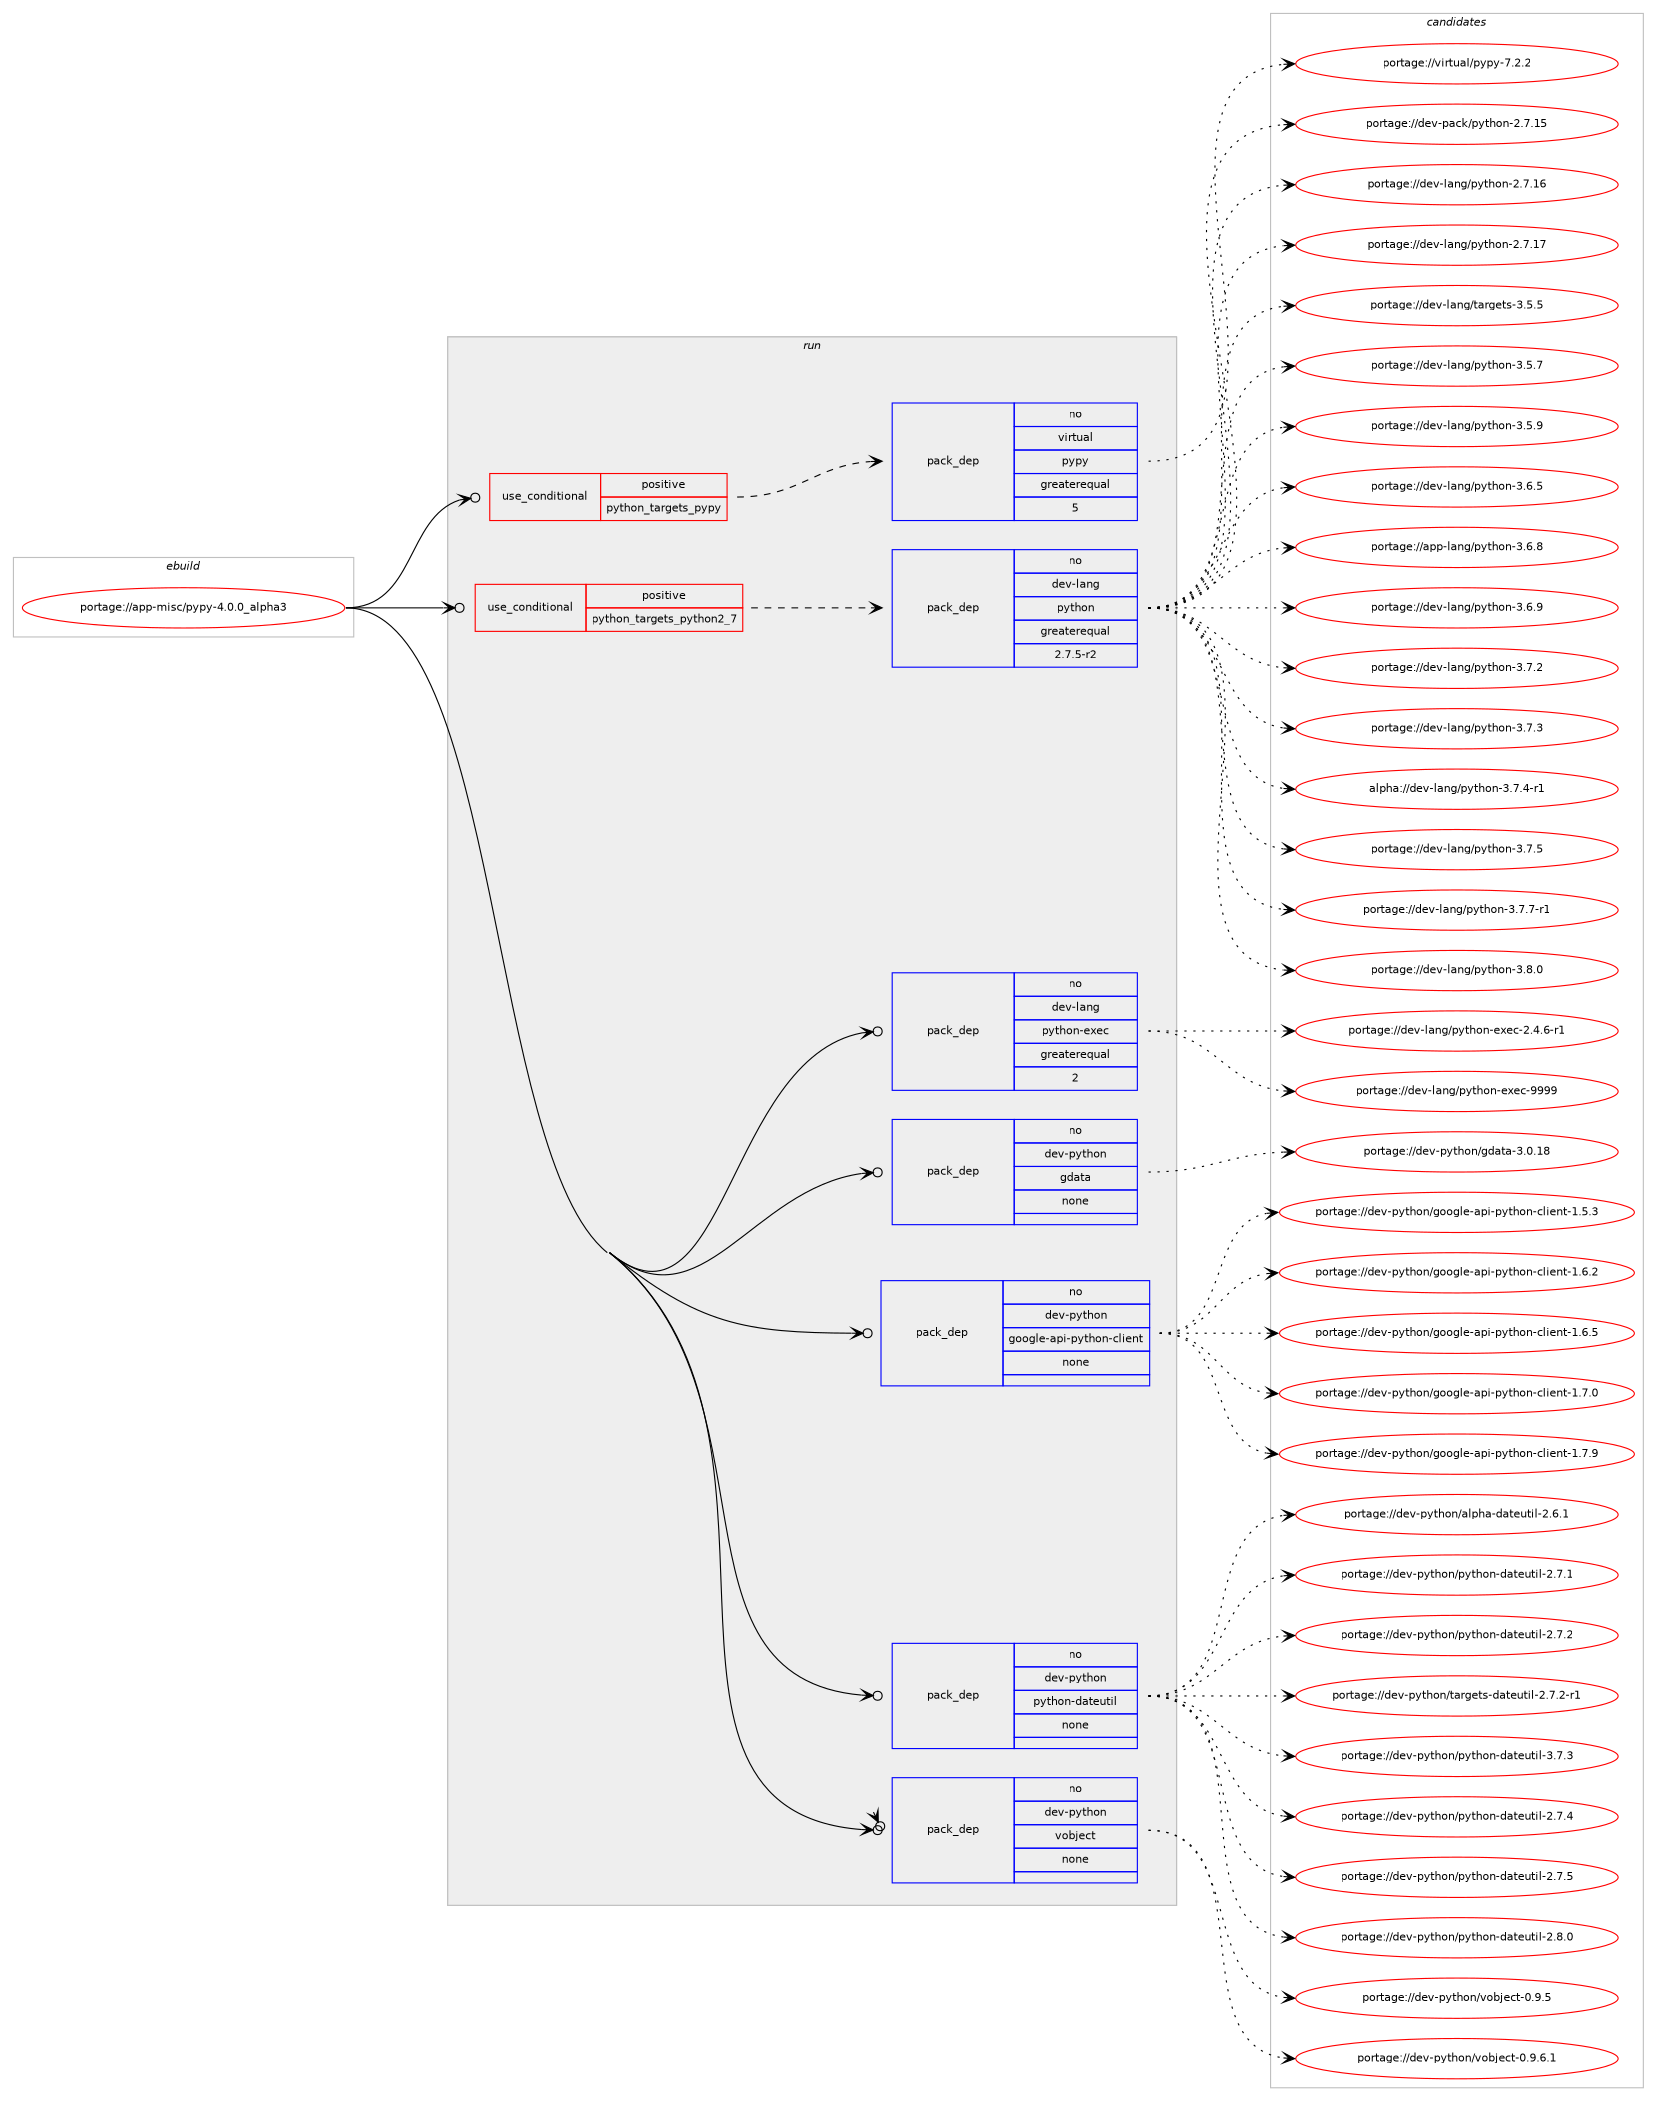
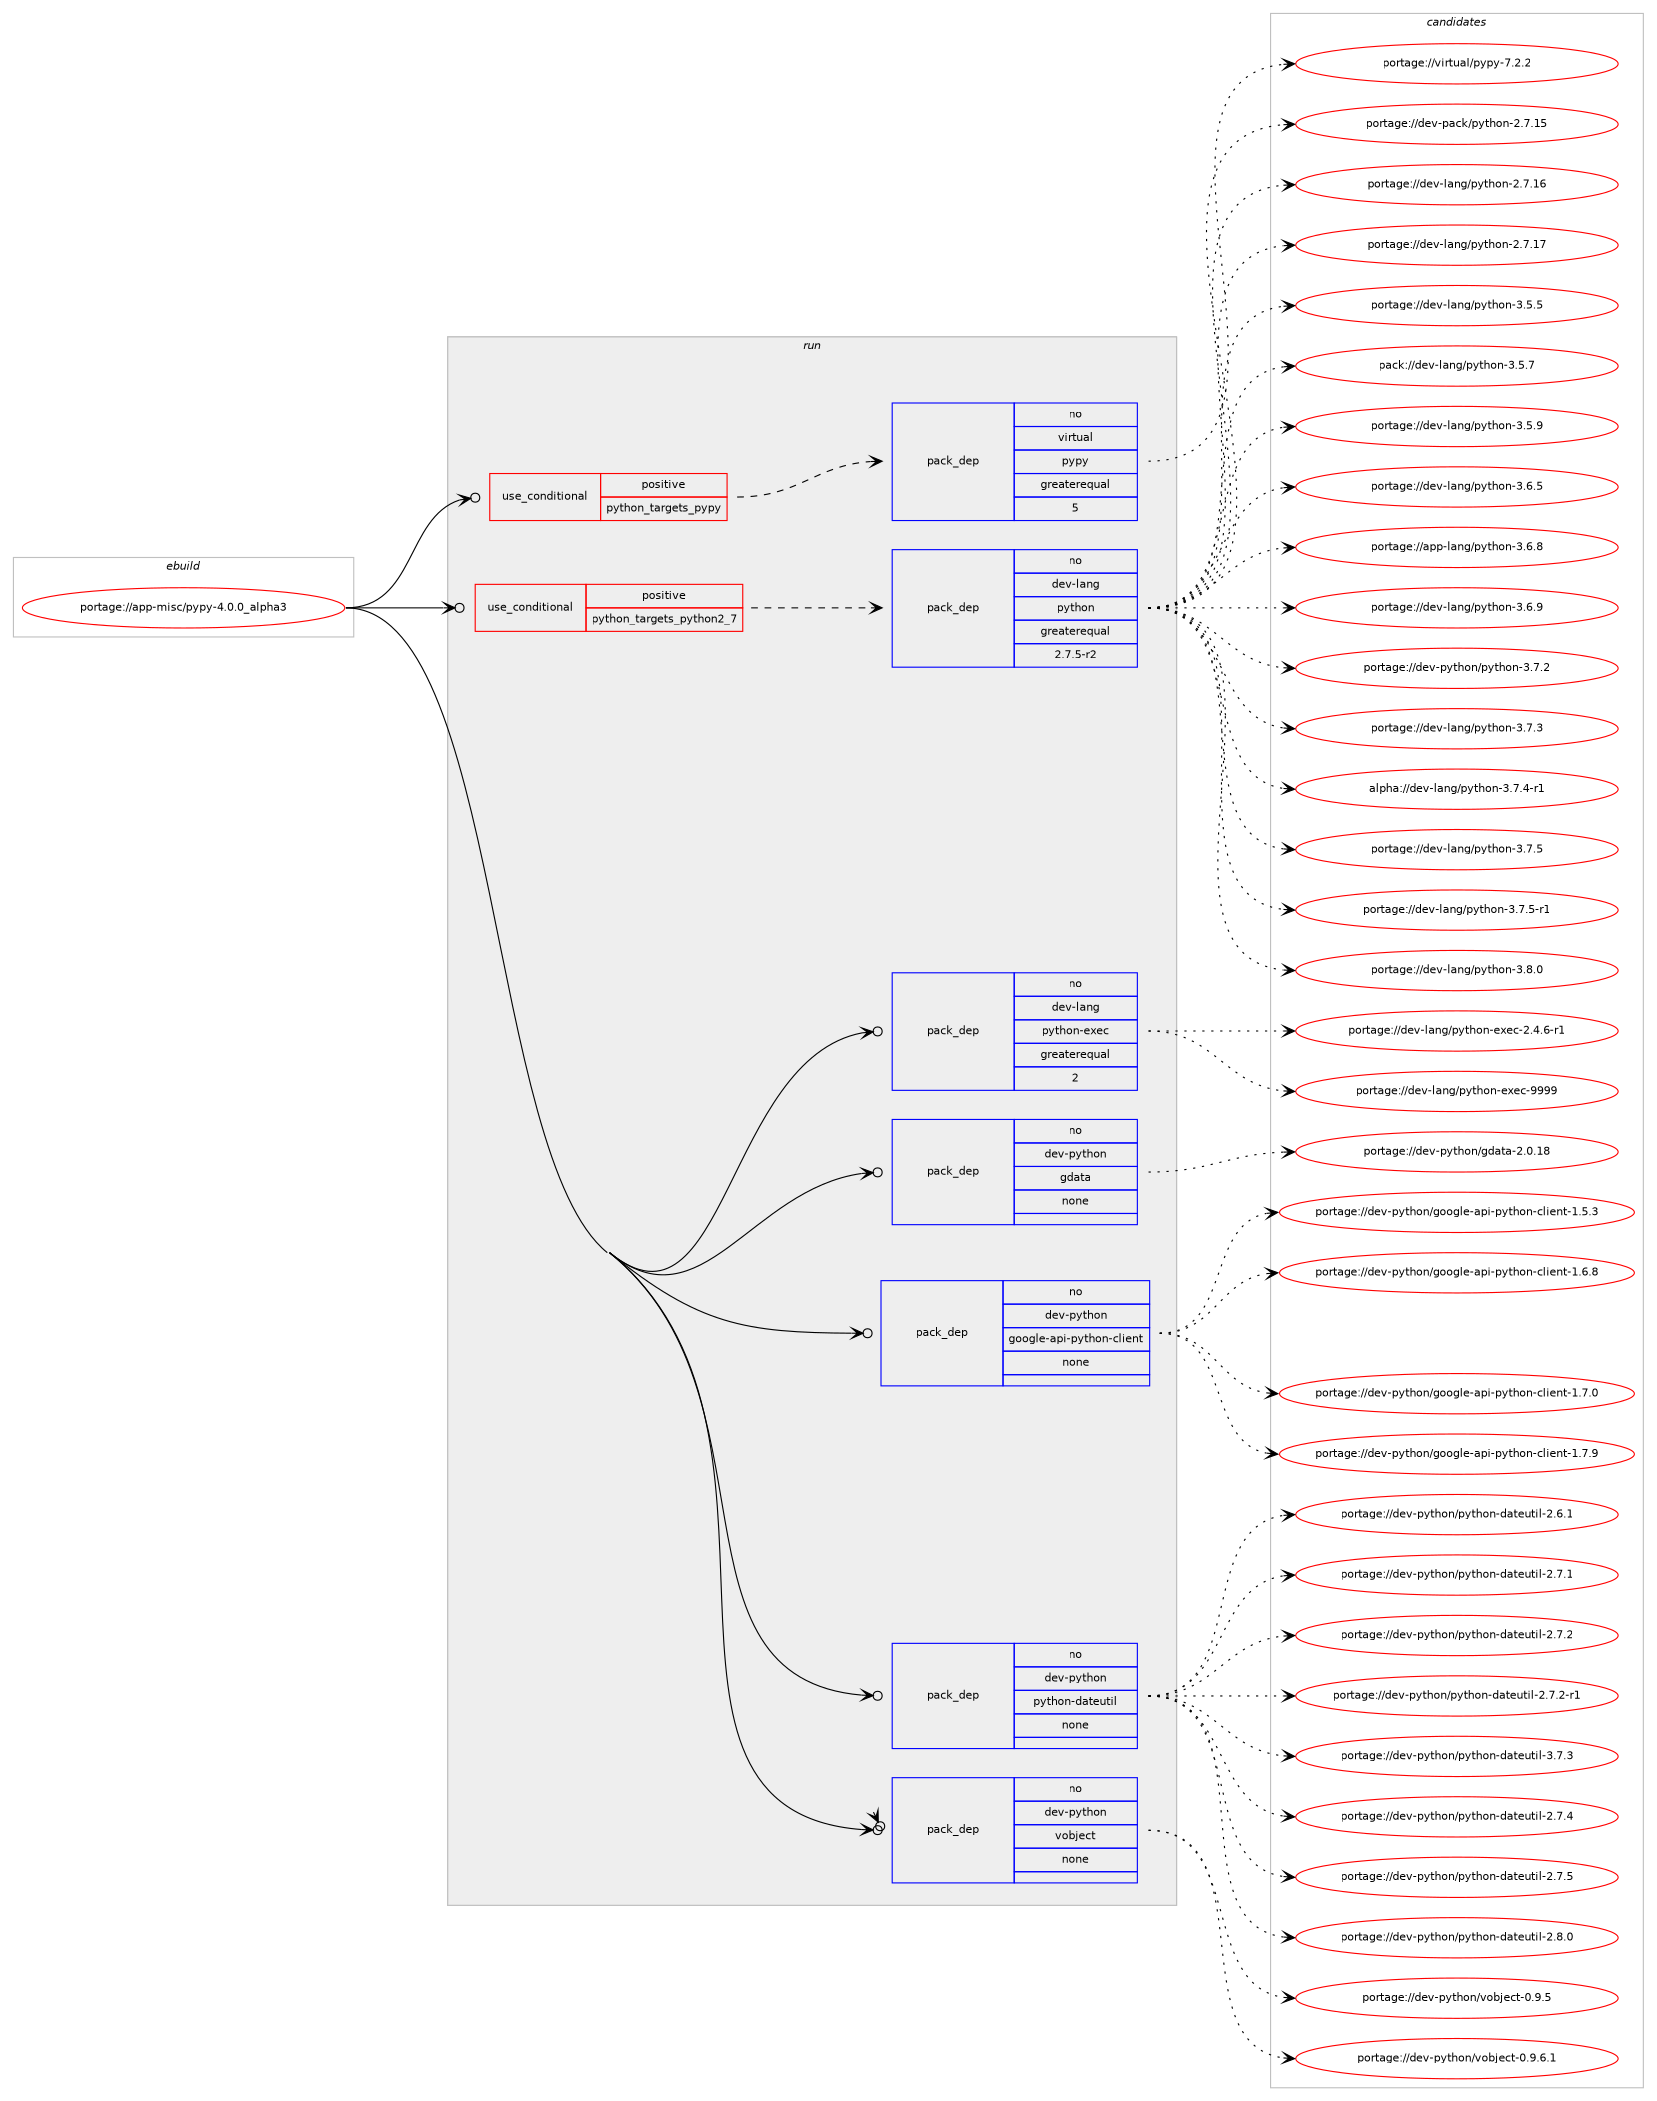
(1457, 306) -> (1457, 306)
(1457, 366) -> (1457, 366)
(1457, 668) -> (1457, 668)
(1457, 910) -> (1457, 910)
(1457, 1152) -> (1457, 1152)
(1457, 1273) -> (1457, 1273)
(1457, 1333) -> none
(1457, 1515) -> (1457, 1515)
(1457, 1696) -> (1457, 1696)
